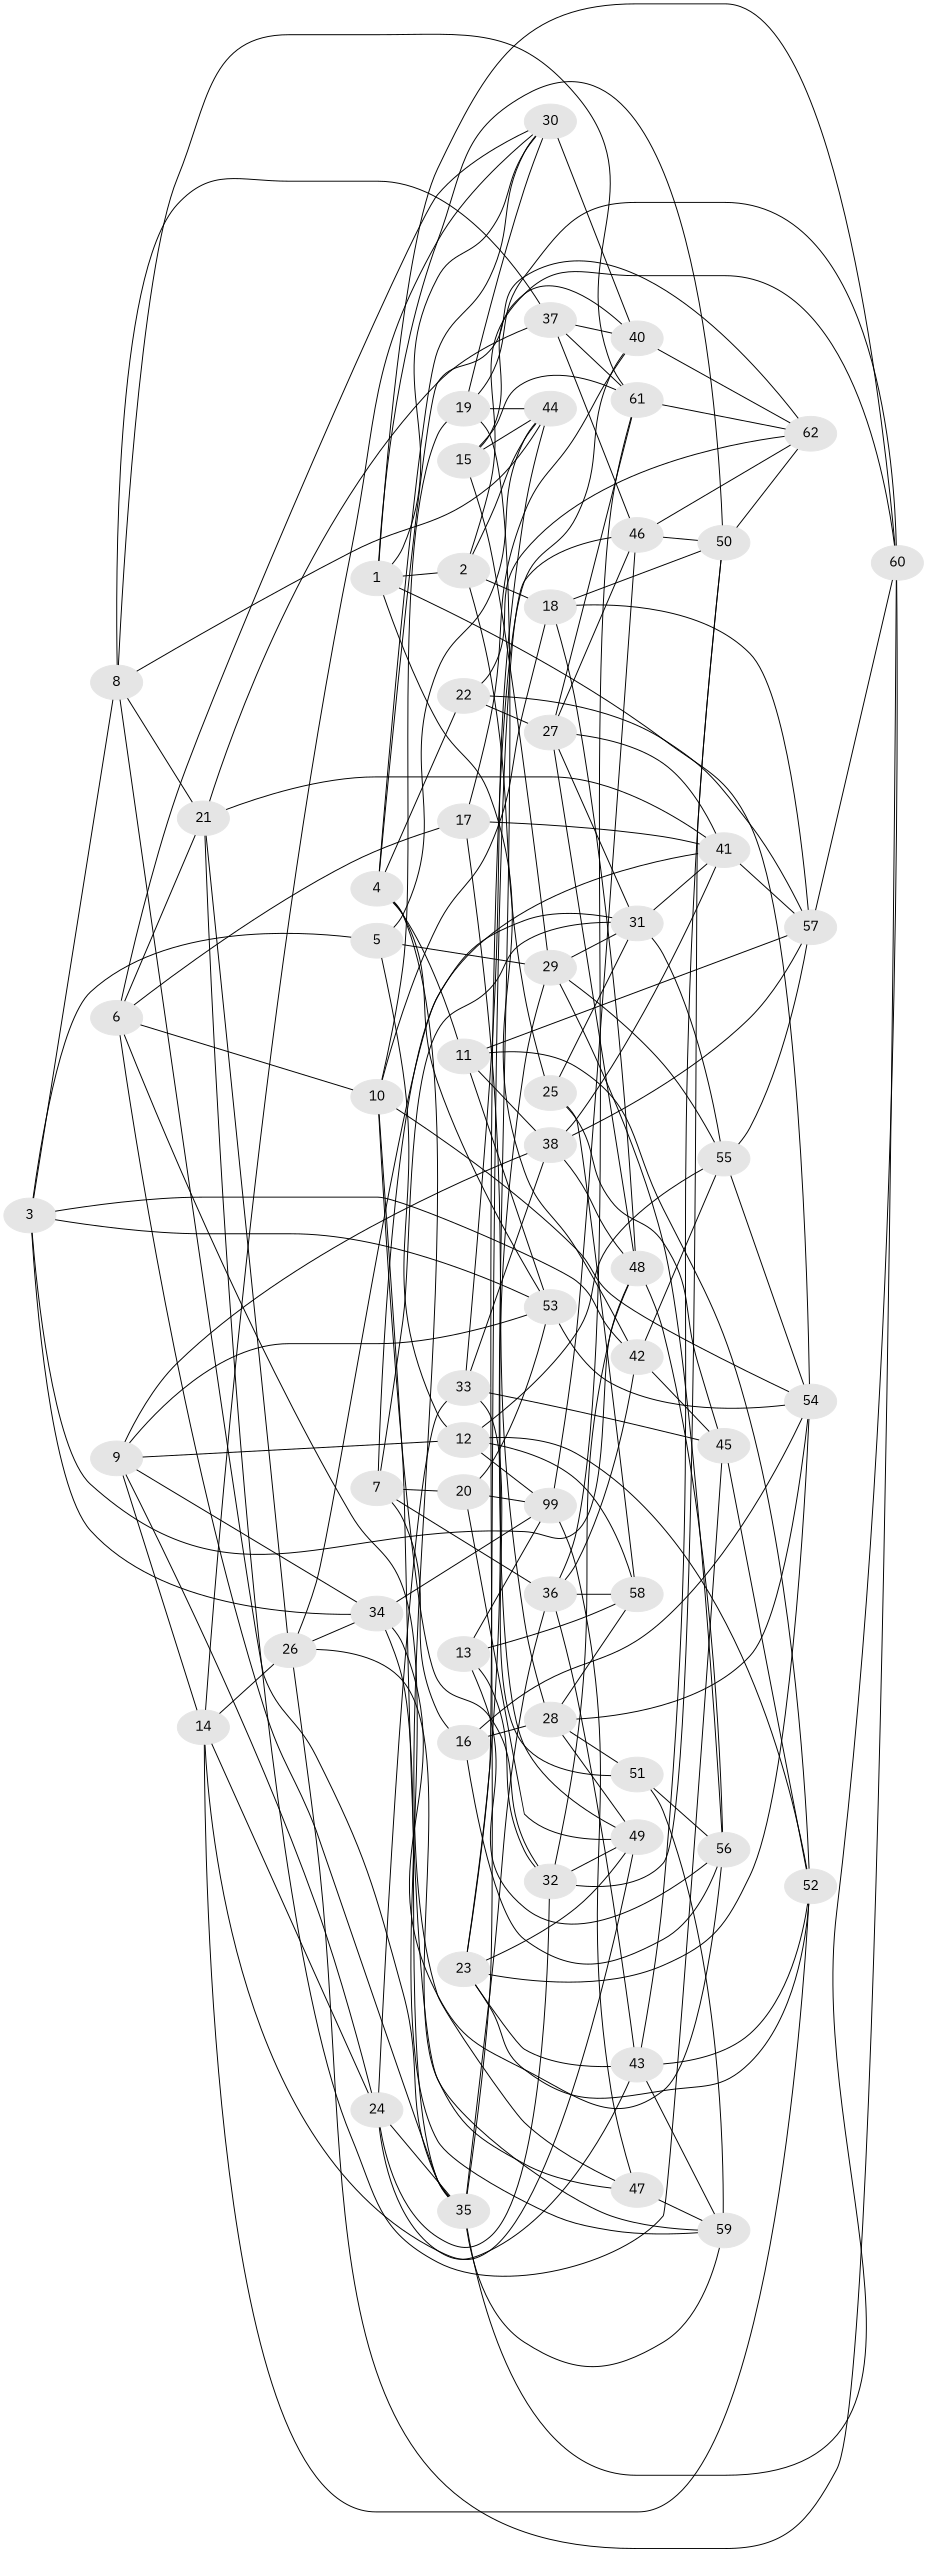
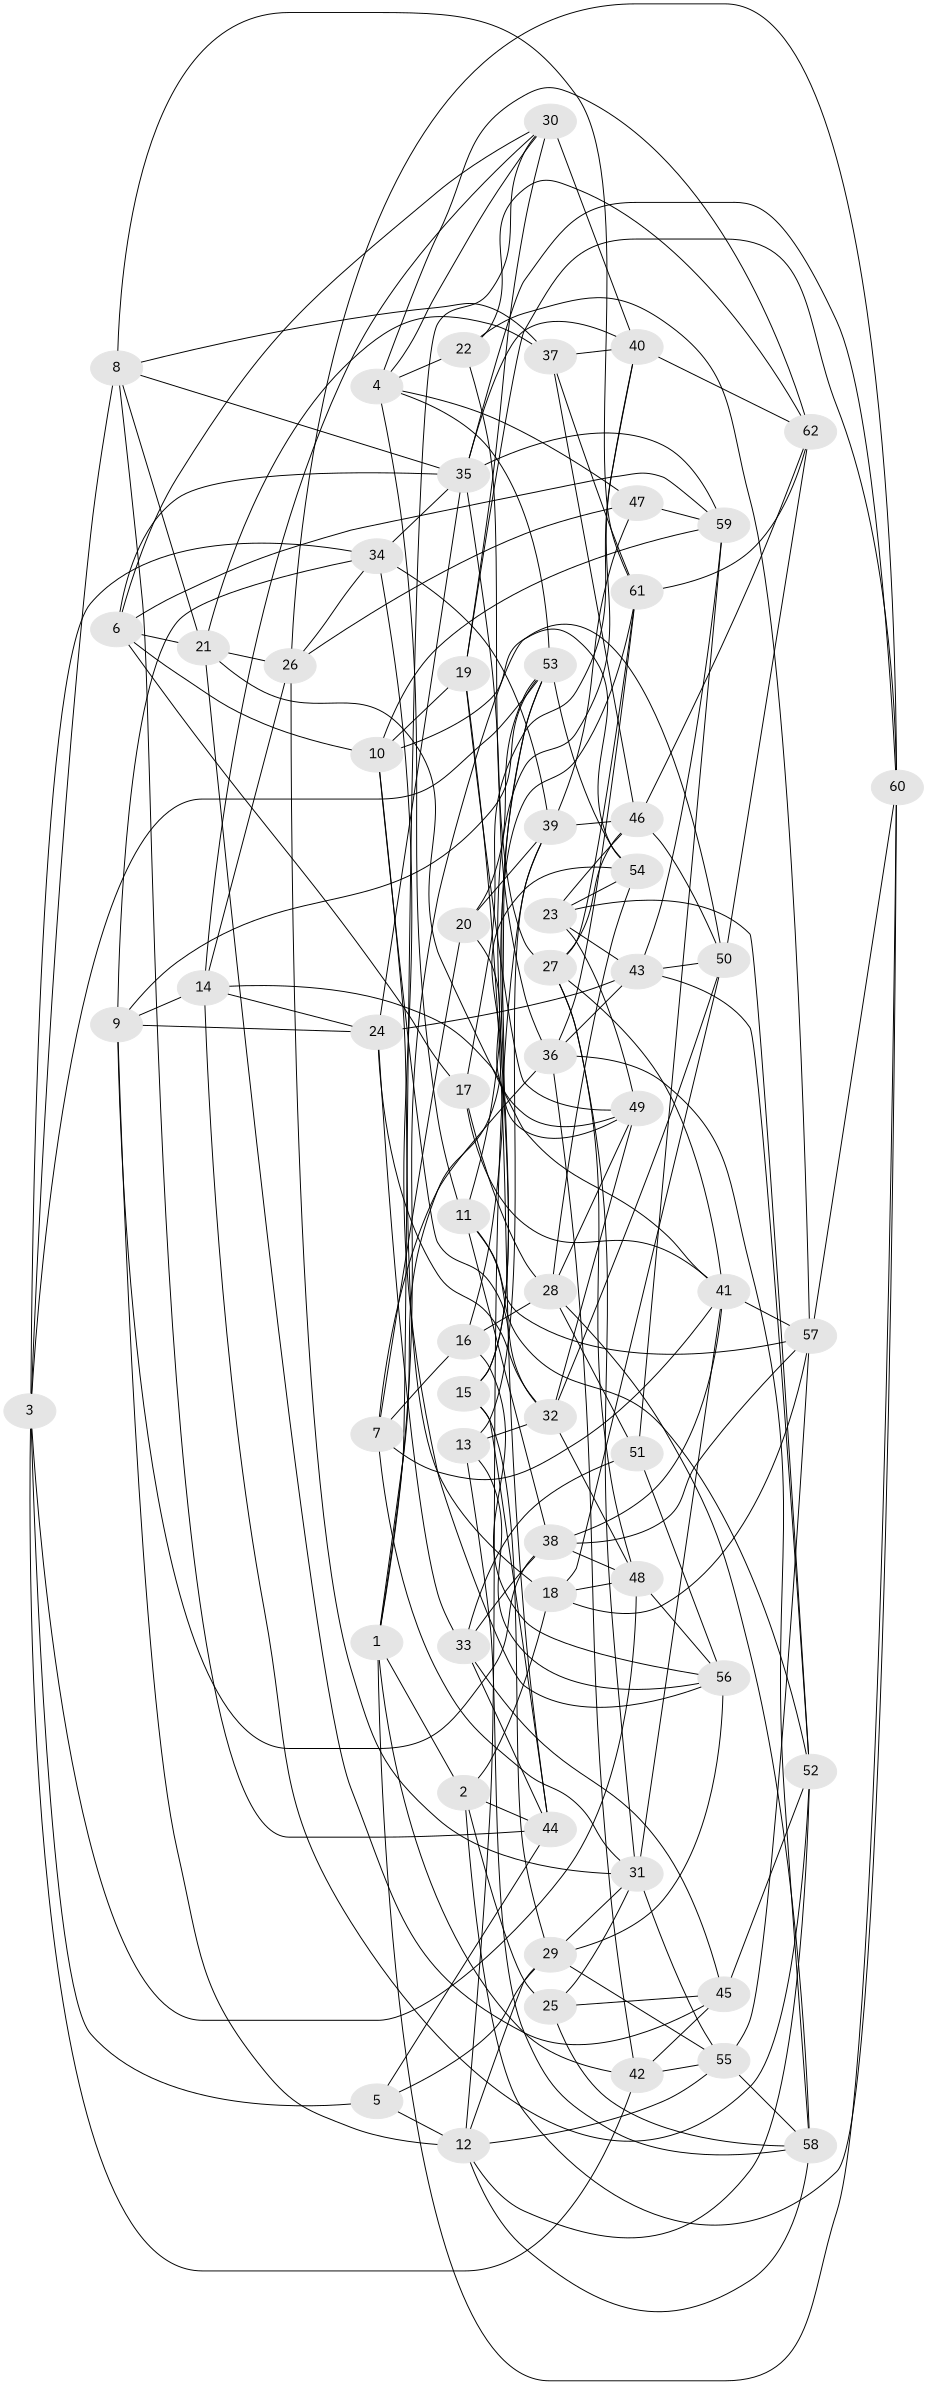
(767, 1280) -> (767, 2103)
(500, 1467) -> (495, 2059)
(550, 1506) -> (550, 827)
(674, 1609) -> (503, 1002)
